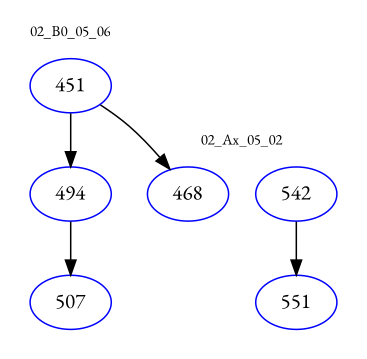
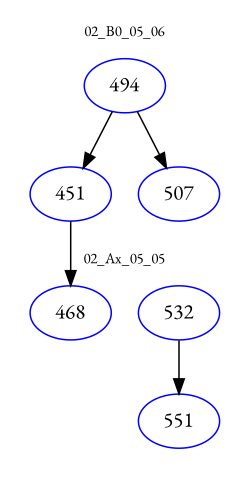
(71, 133) -> (101, 133)
(242, 141) -> (125, 259)
(296, 194) -> (179, 313)
